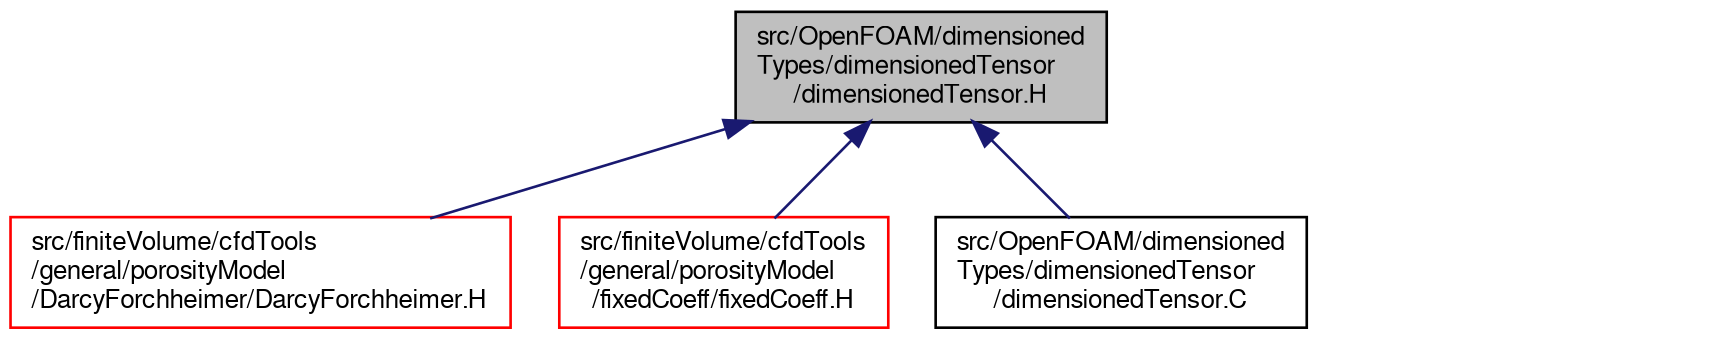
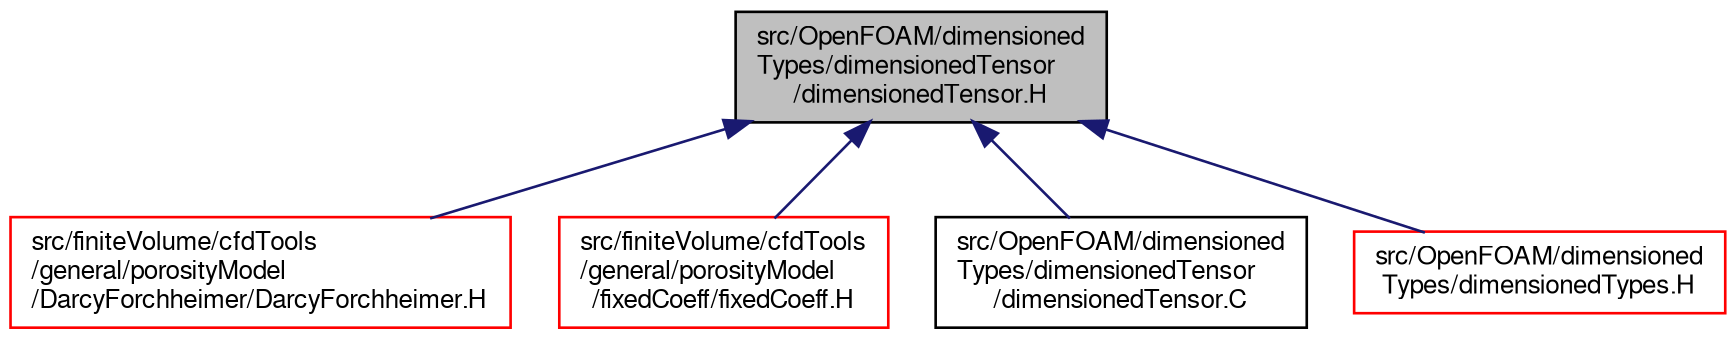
none -> (1540, 272)
